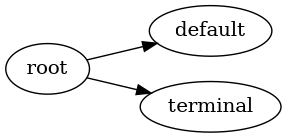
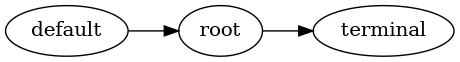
(115, 53) -> (146, 31)
